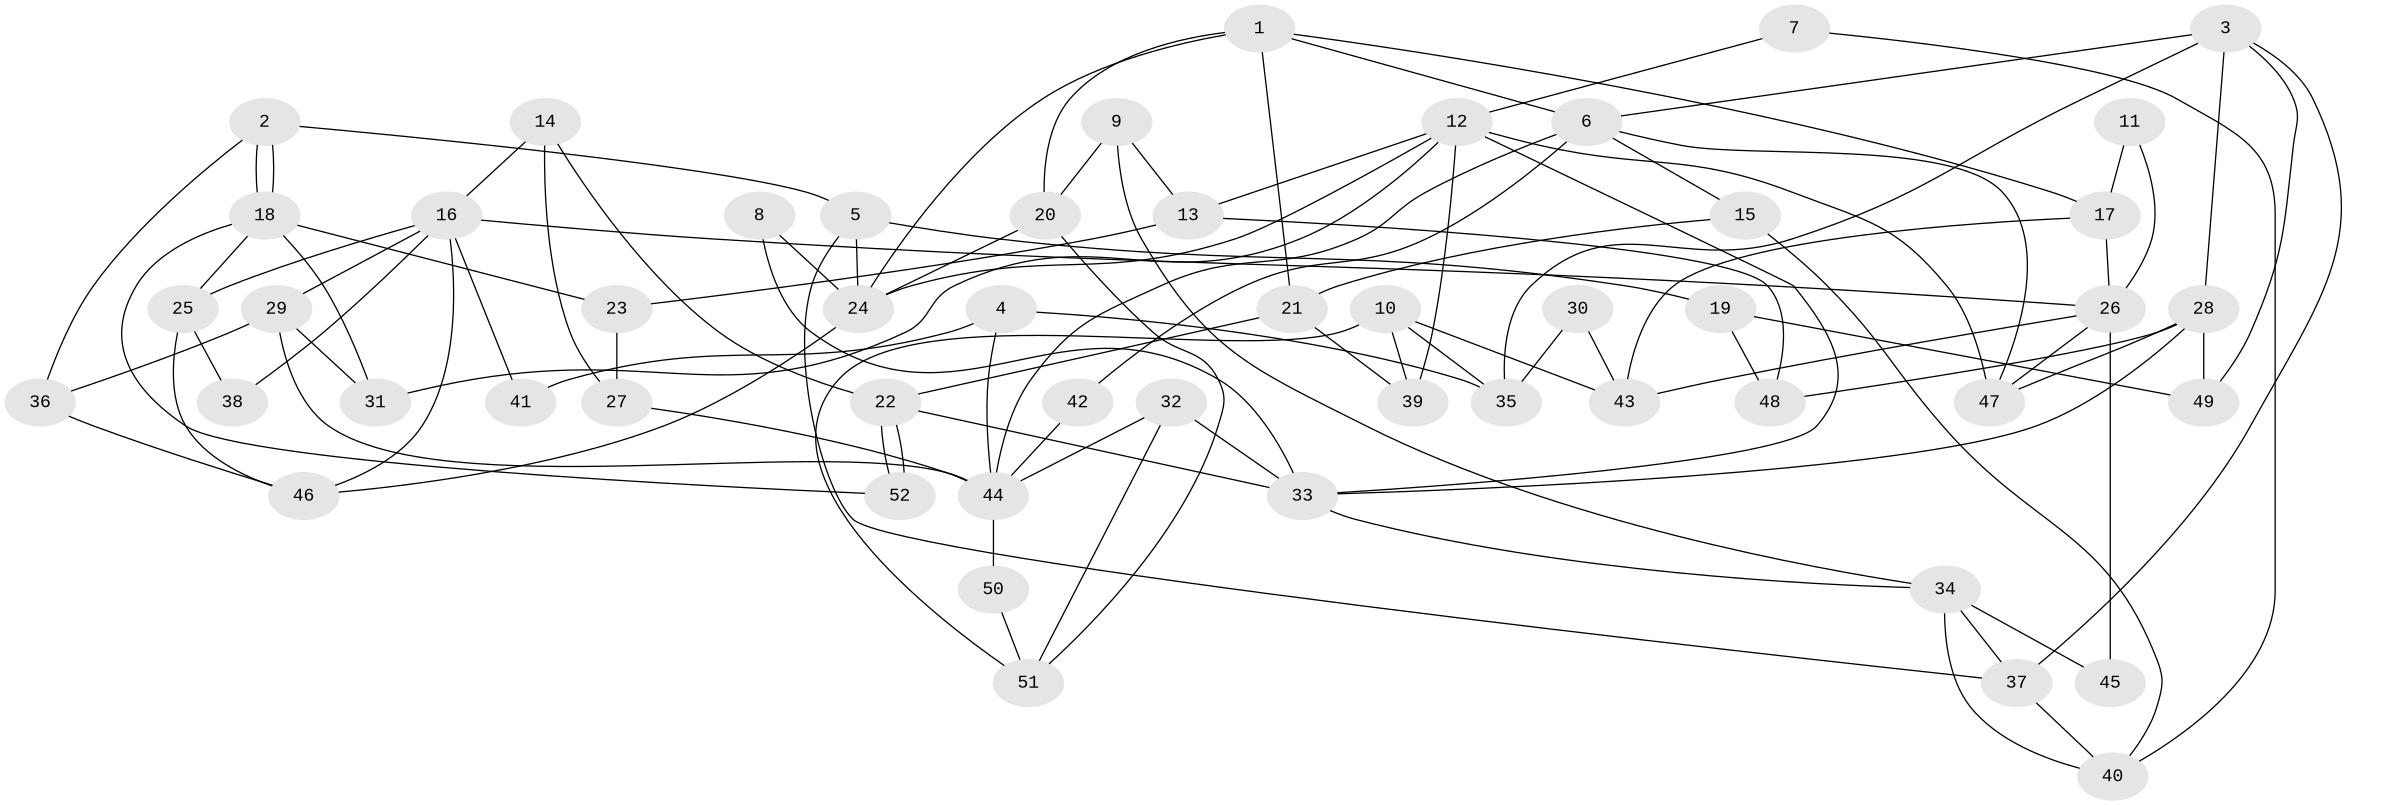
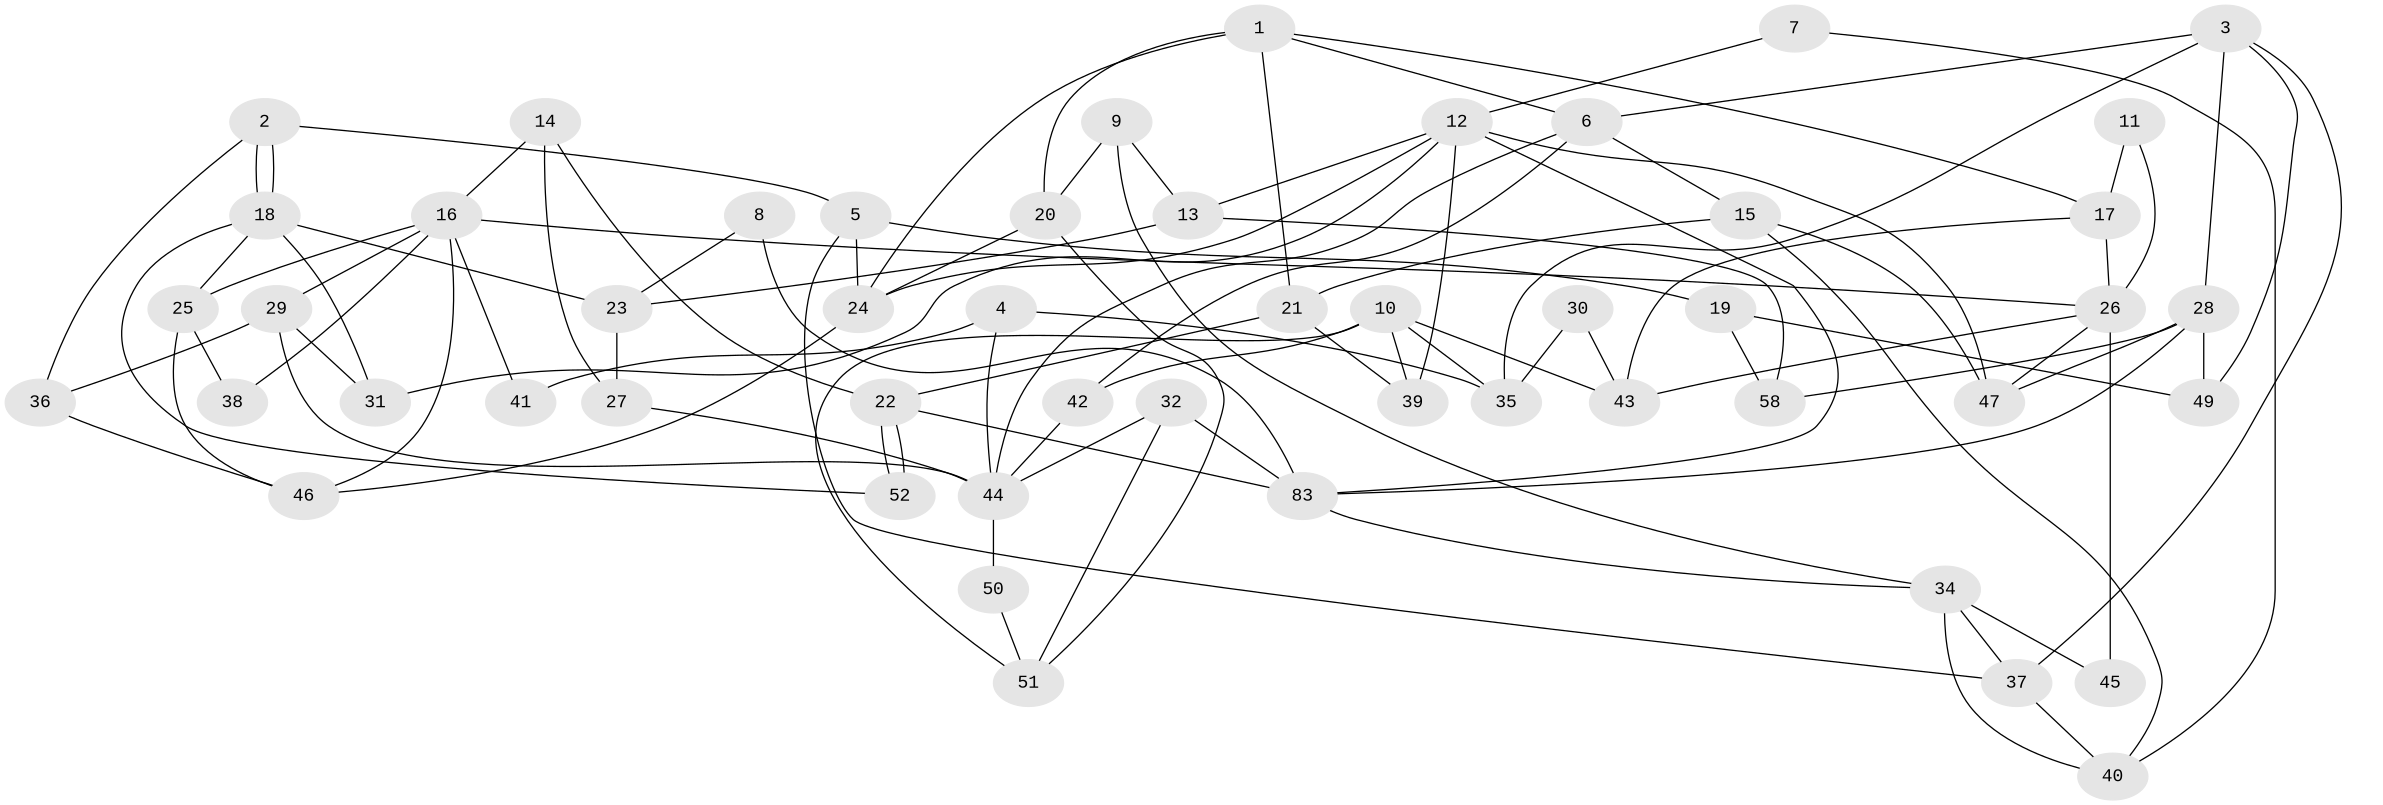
(1897, 158) -> (1898, 278)
(809, 262) -> (688, 262)
none -> (1225, 357)
(1770, 403) -> (1770, 403)
(1303, 496) -> (1303, 496)
